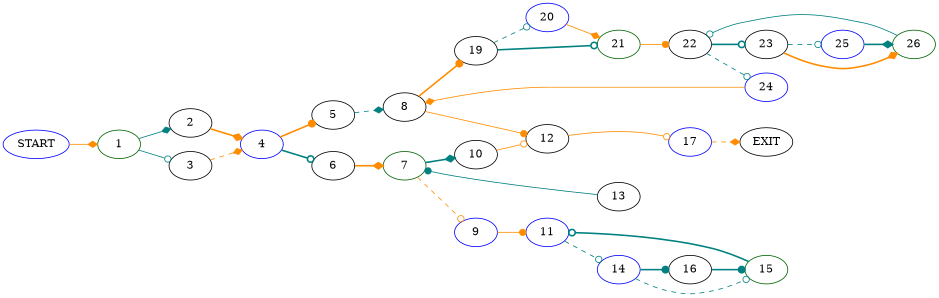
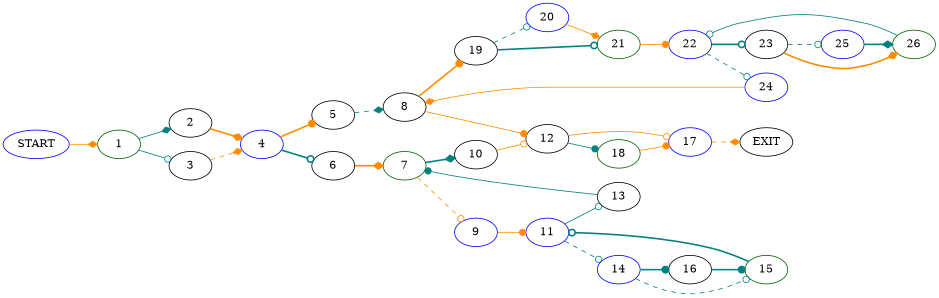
(690, 44) -> (690, 44)
none -> (619, 154)
none -> (580, 216)
